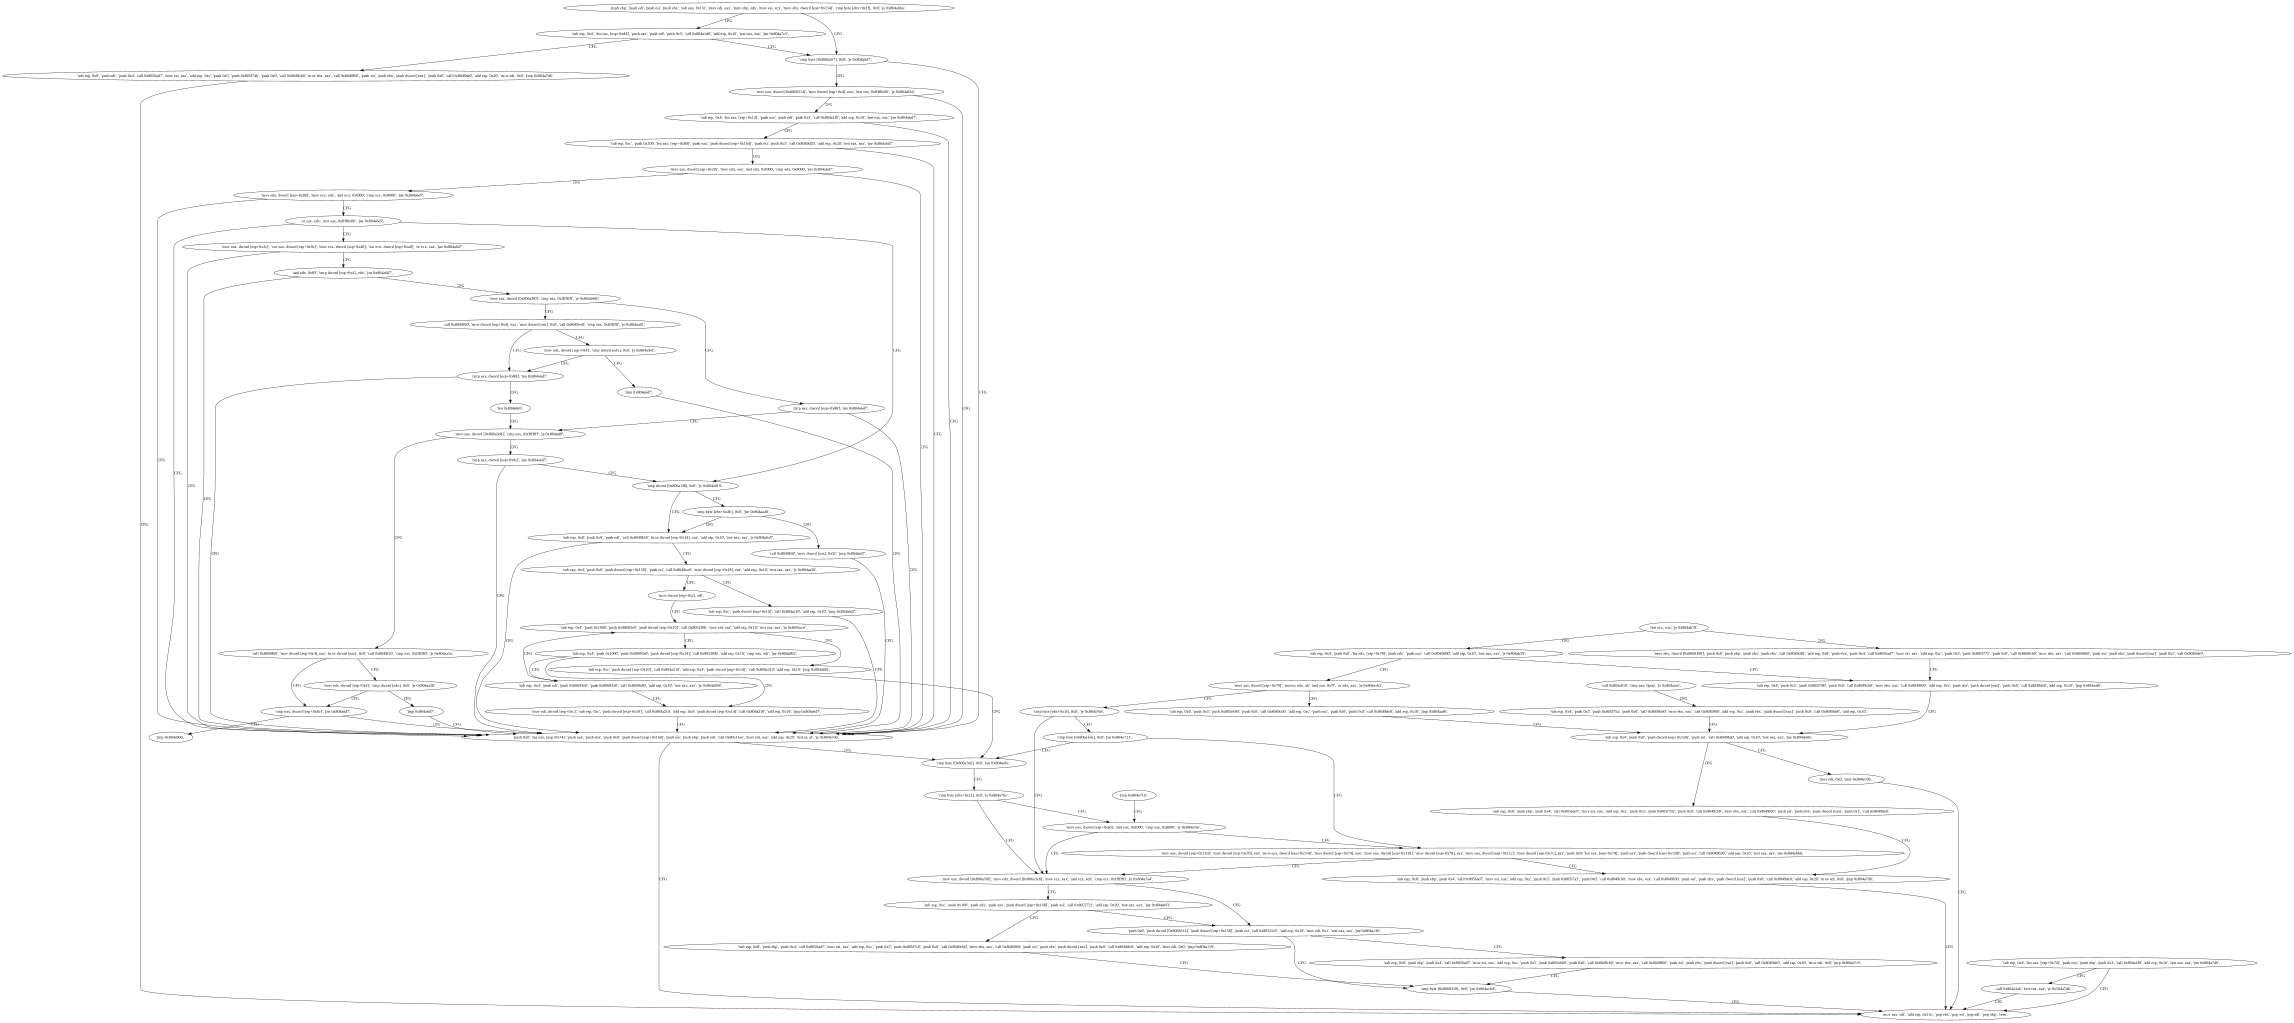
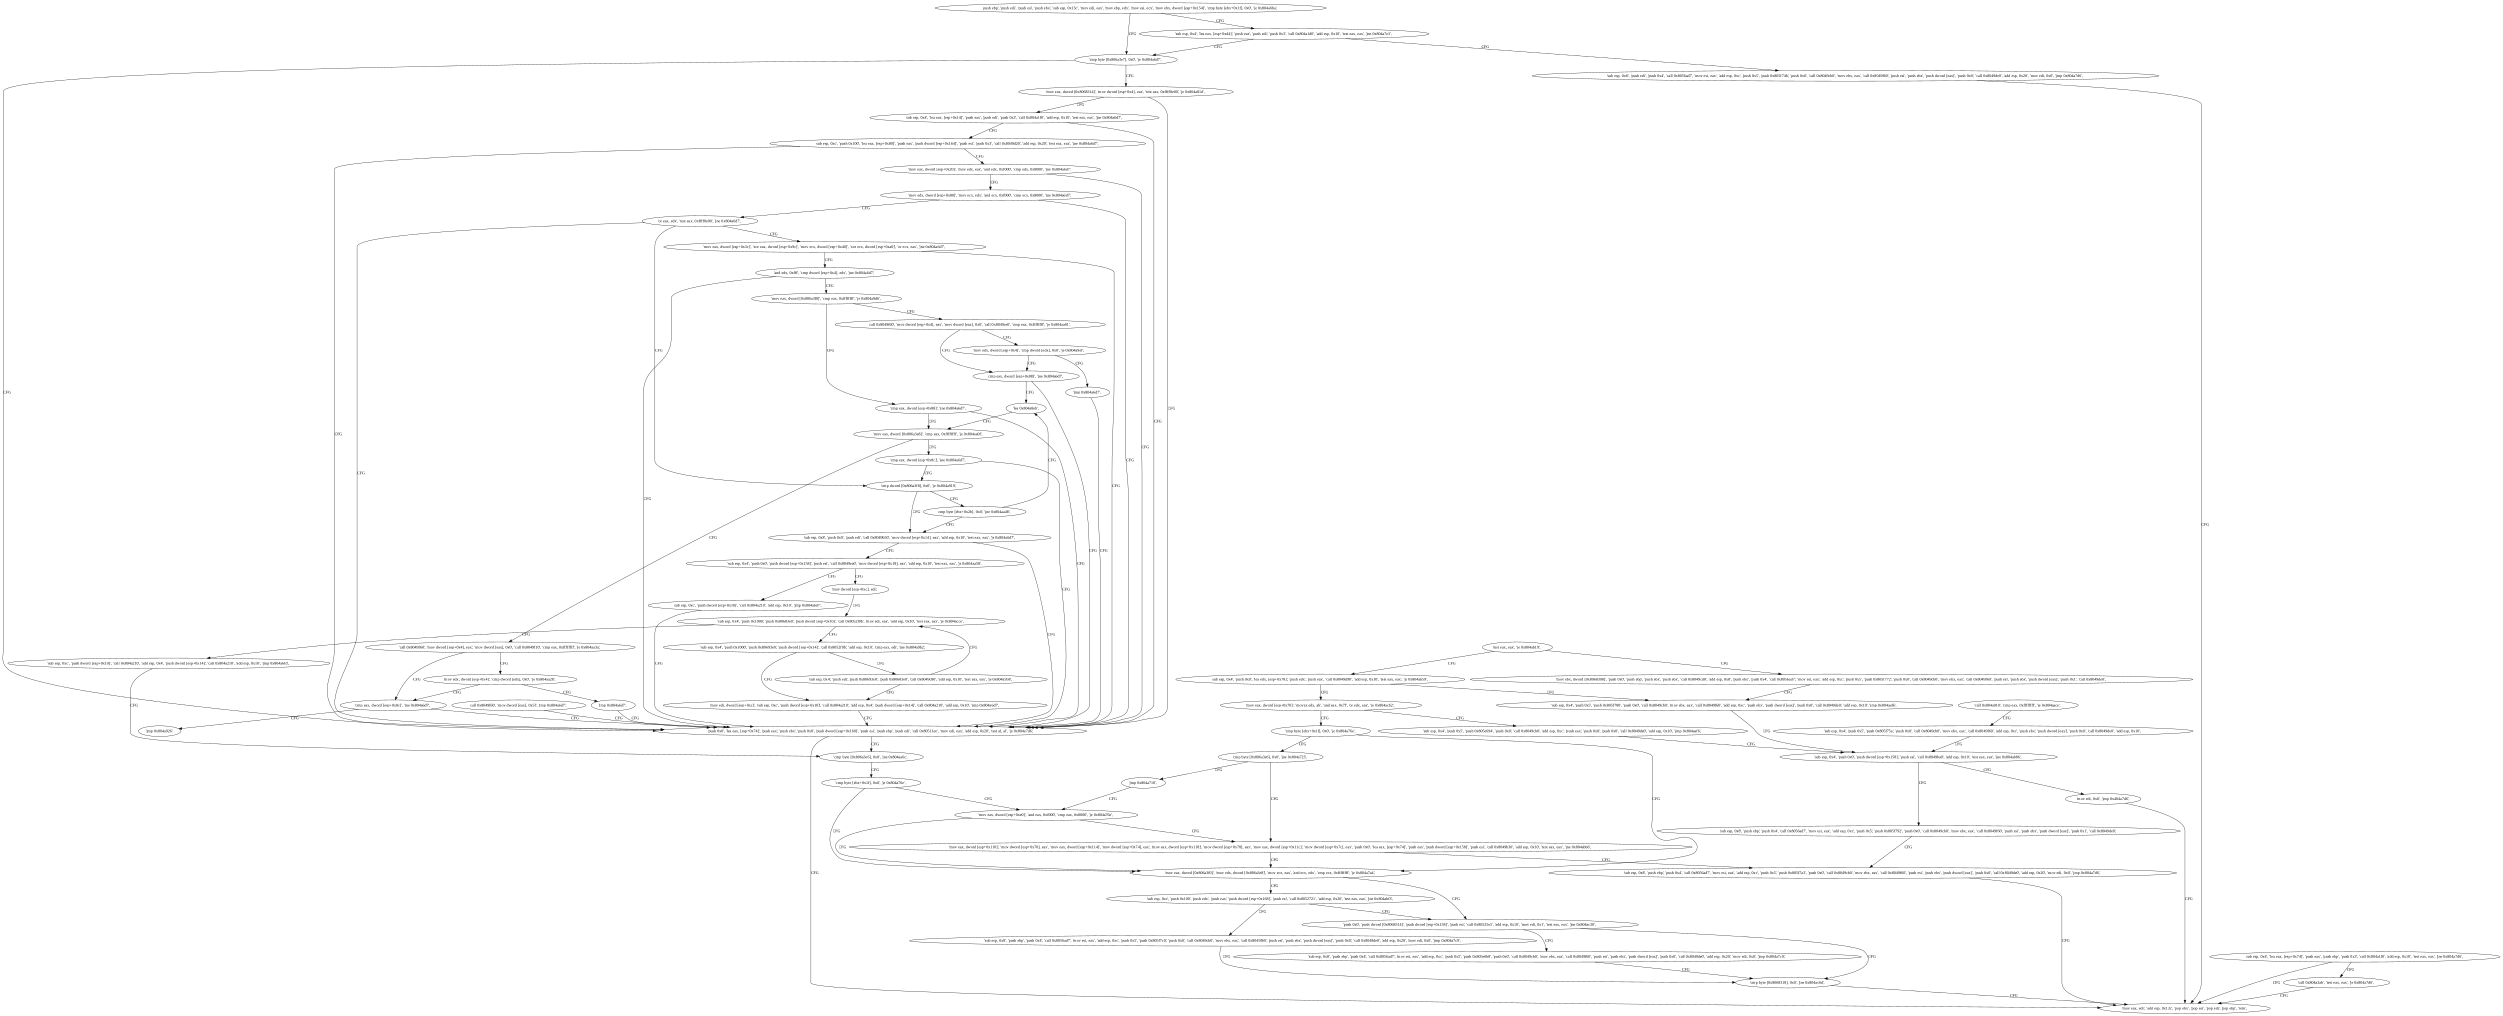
(795, 524) -> (1048, 475)
(1674, 628) -> (1517, 647)
(1641, 686) -> (2018, 705)
(171, 737) -> (160, 731)
(1038, 750) -> (1205, 770)
(1846, 779) -> (2103, 799)
(2034, 989) -> (2337, 983)
